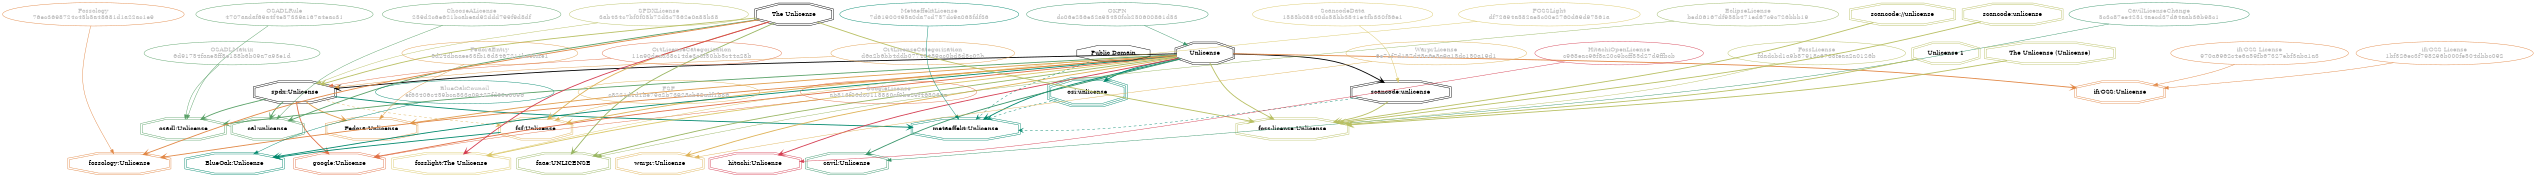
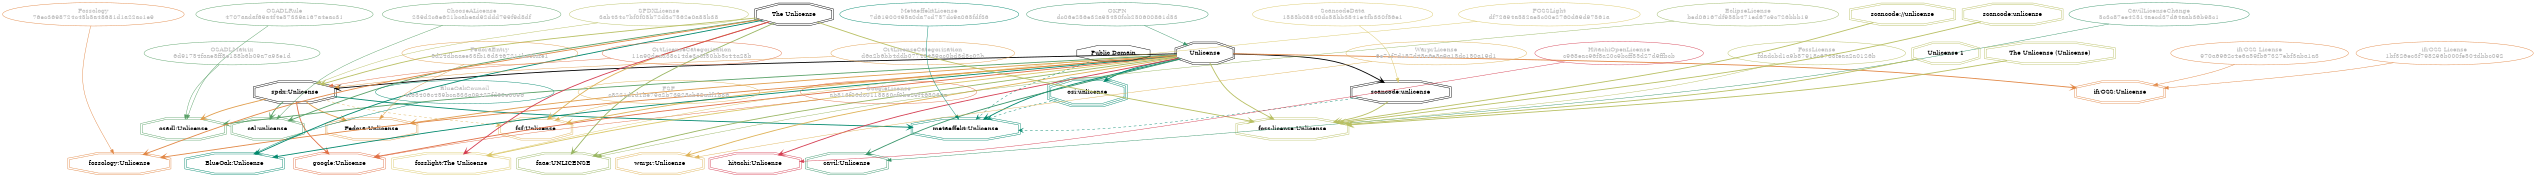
(235, 107) -> (235, 107)
(636, 107) -> (636, 107)
(390, 144) -> (456, 82)
